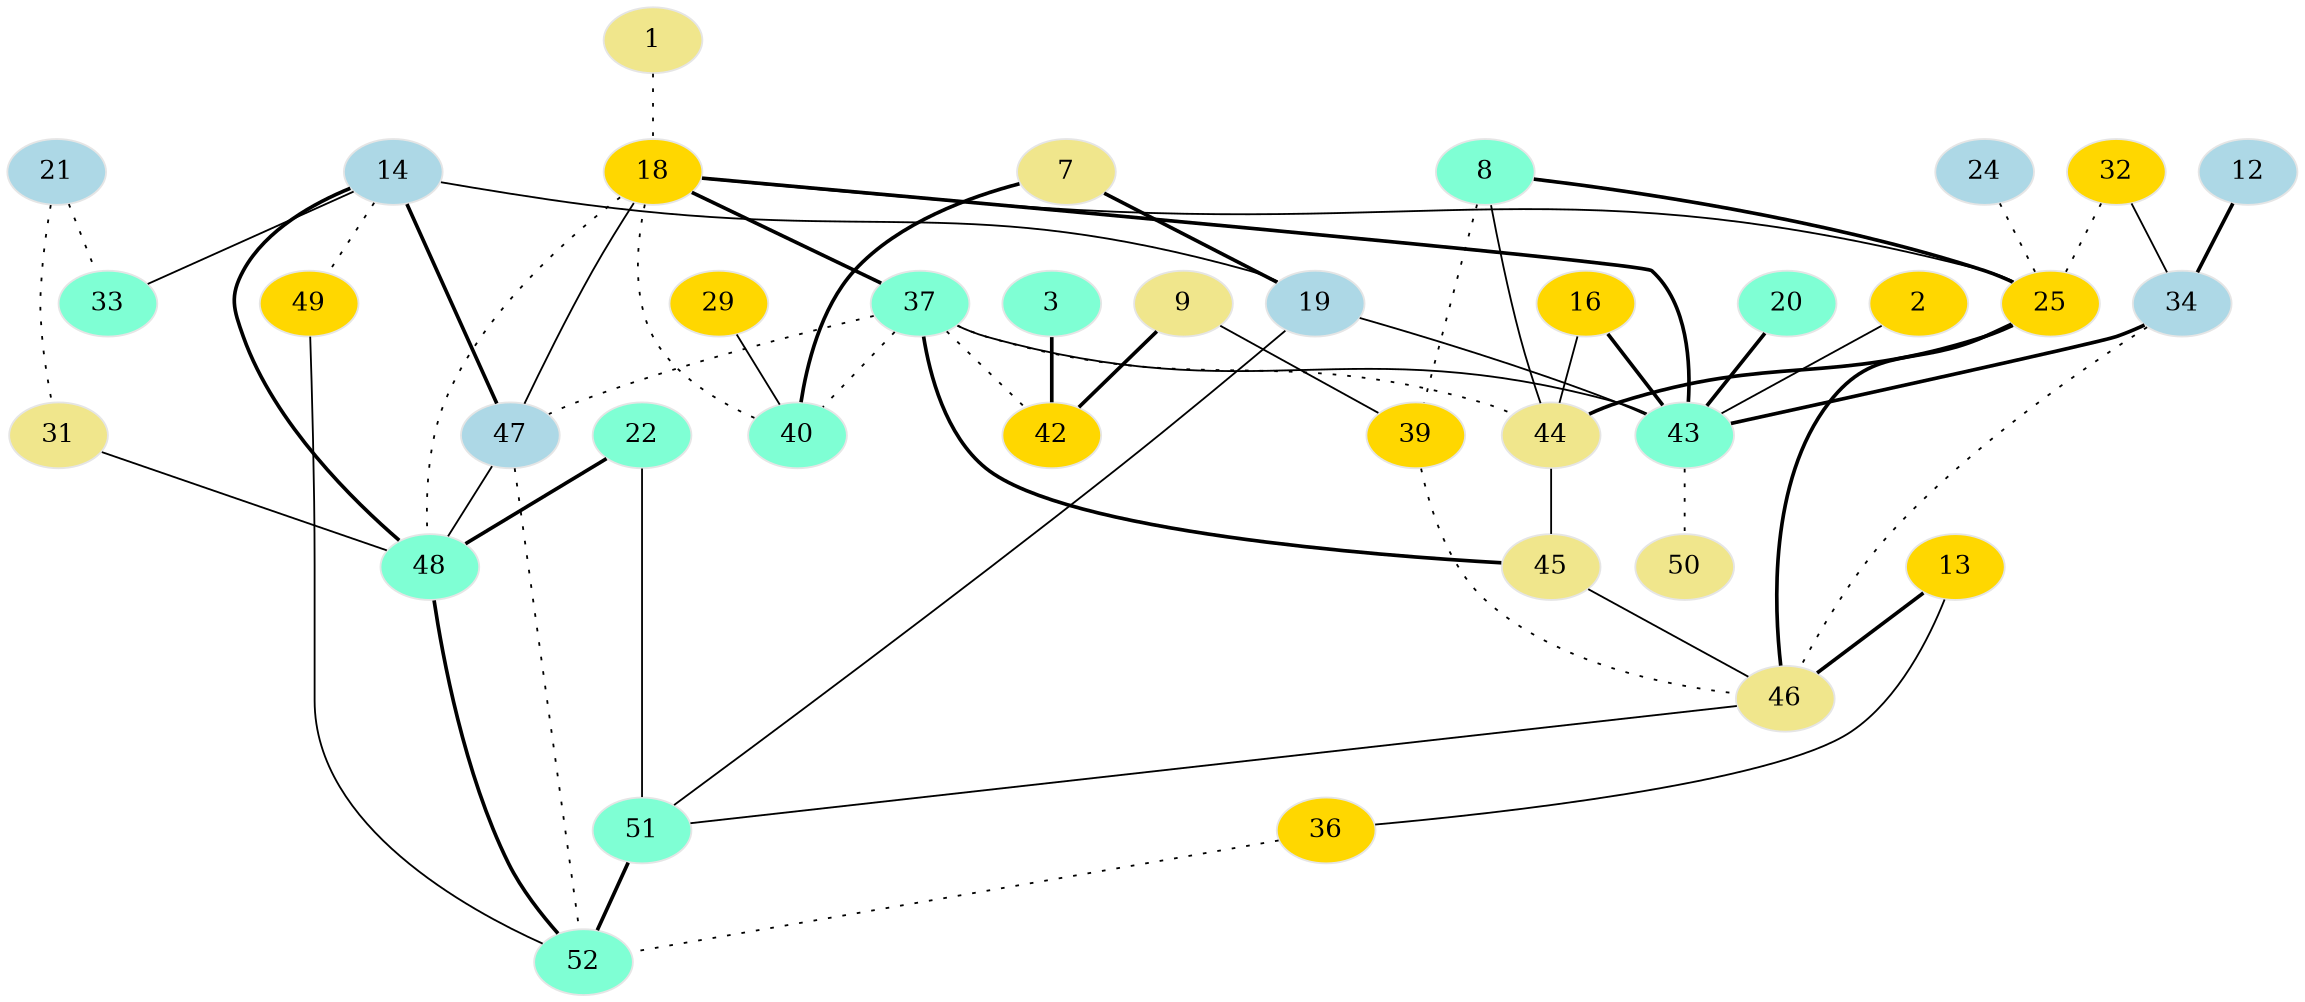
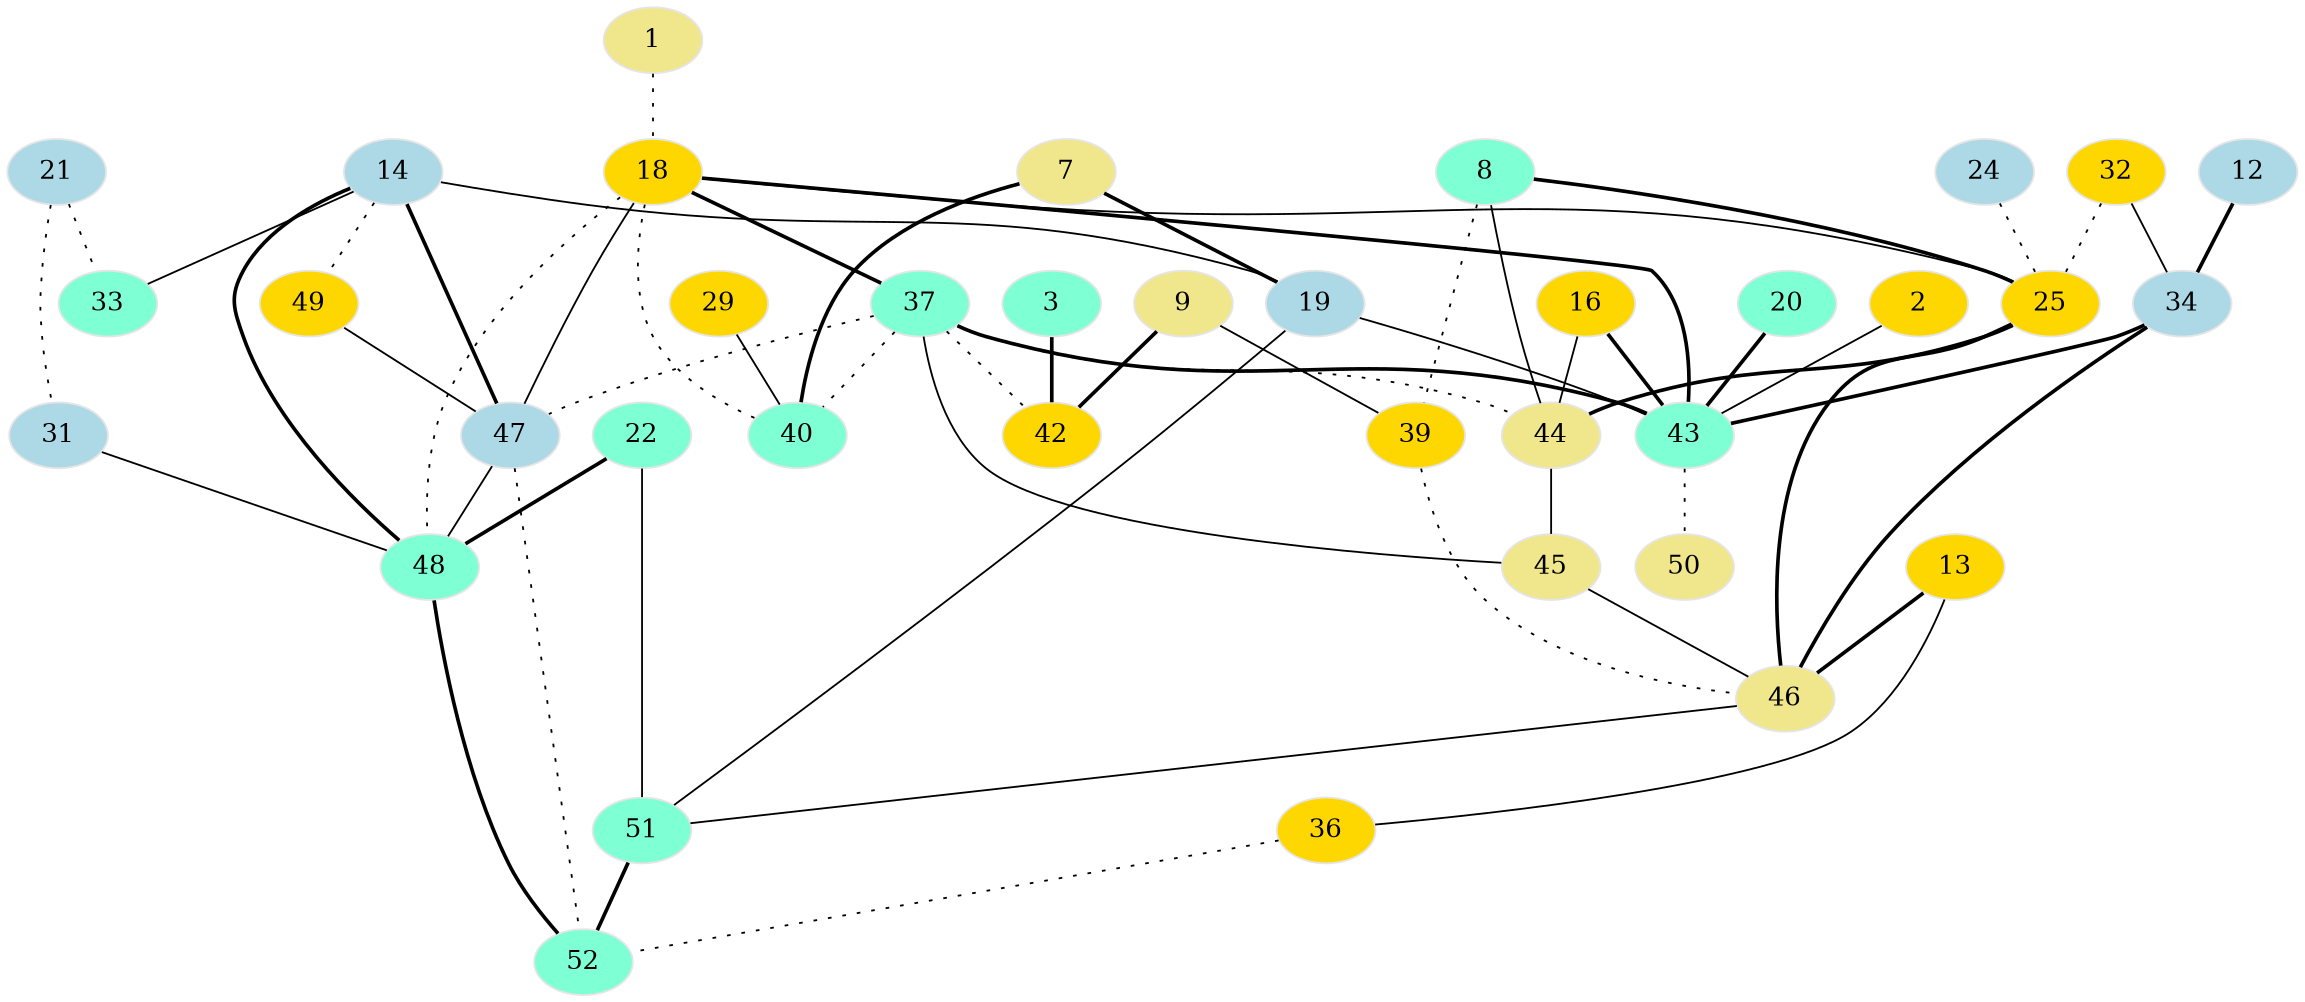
(1390, 370) -> (1390, 370)
(59, 435) -> (59, 435)
(1950, 474) -> (1950, 474)
(1165, 527) -> (1165, 527)
(315, 694) -> (410, 370)
